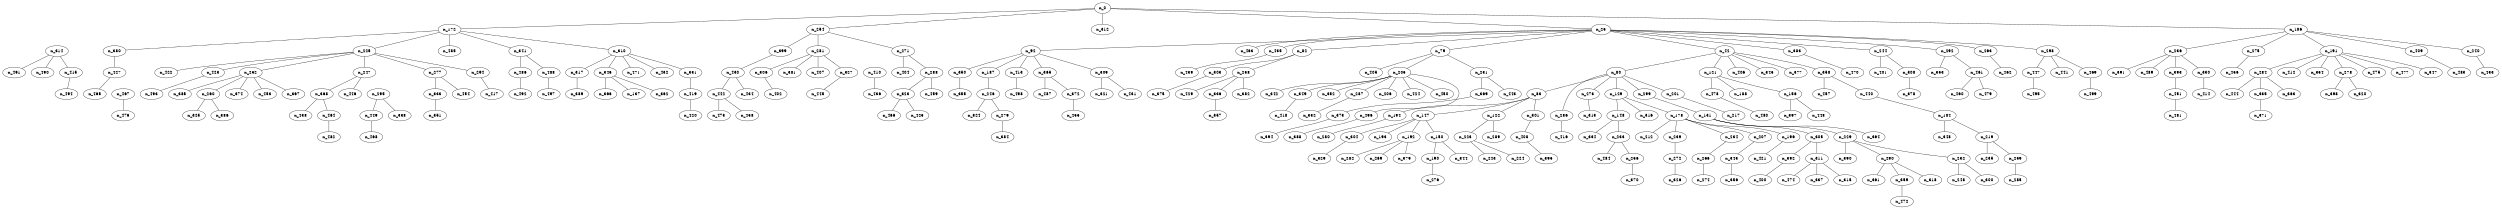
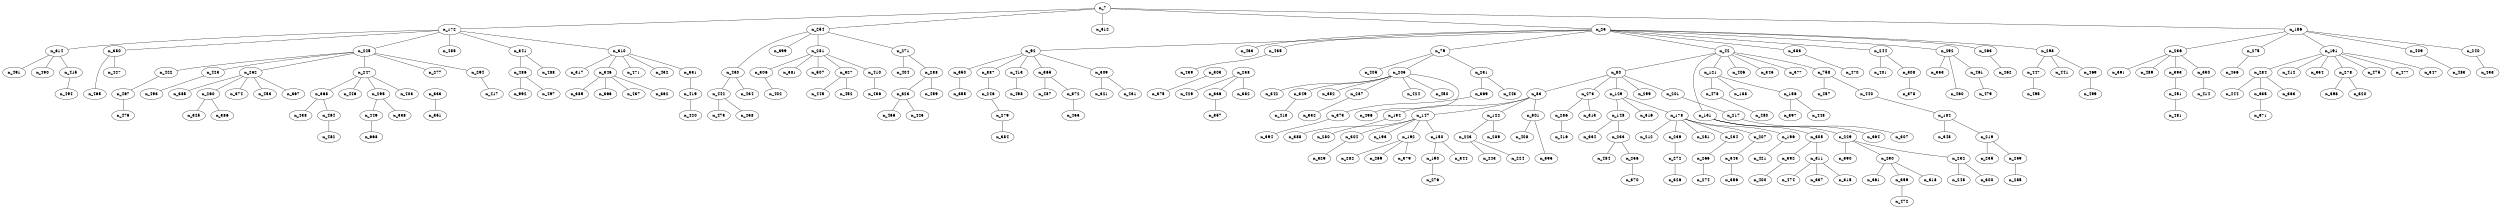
(1103, 8) -> (1103, 8)
none -> (253, 36)
(1302, 51) -> none
(757, 62) -> (770, 44)
none -> (846, 62)
(818, 73) -> (818, 73)
(988, 73) -> (988, 73)
(1824, 73) -> (1824, 73)
(105, 83) -> (99, 71)
none -> (145, 83)
none -> (372, 83)
(435, 83) -> none
(549, 83) -> (535, 83)
(577, 83) -> (591, 83)
(1967, 83) -> (1953, 72)
(1579, 85) -> (1575, 105)
none -> (407, 94)
(464, 94) -> none
(520, 94) -> (520, 94)
(634, 94) -> (634, 94)
none -> (846, 94)
(1385, 94) -> none
(1675, 105) -> (1694, 77)
(974, 116) -> none
(1331, 126) -> (1370, 126)
(371, 137) -> (371, 137)
none -> (1703, 137)
none -> (1902, 137)
(1534, 148) -> (1540, 137)
